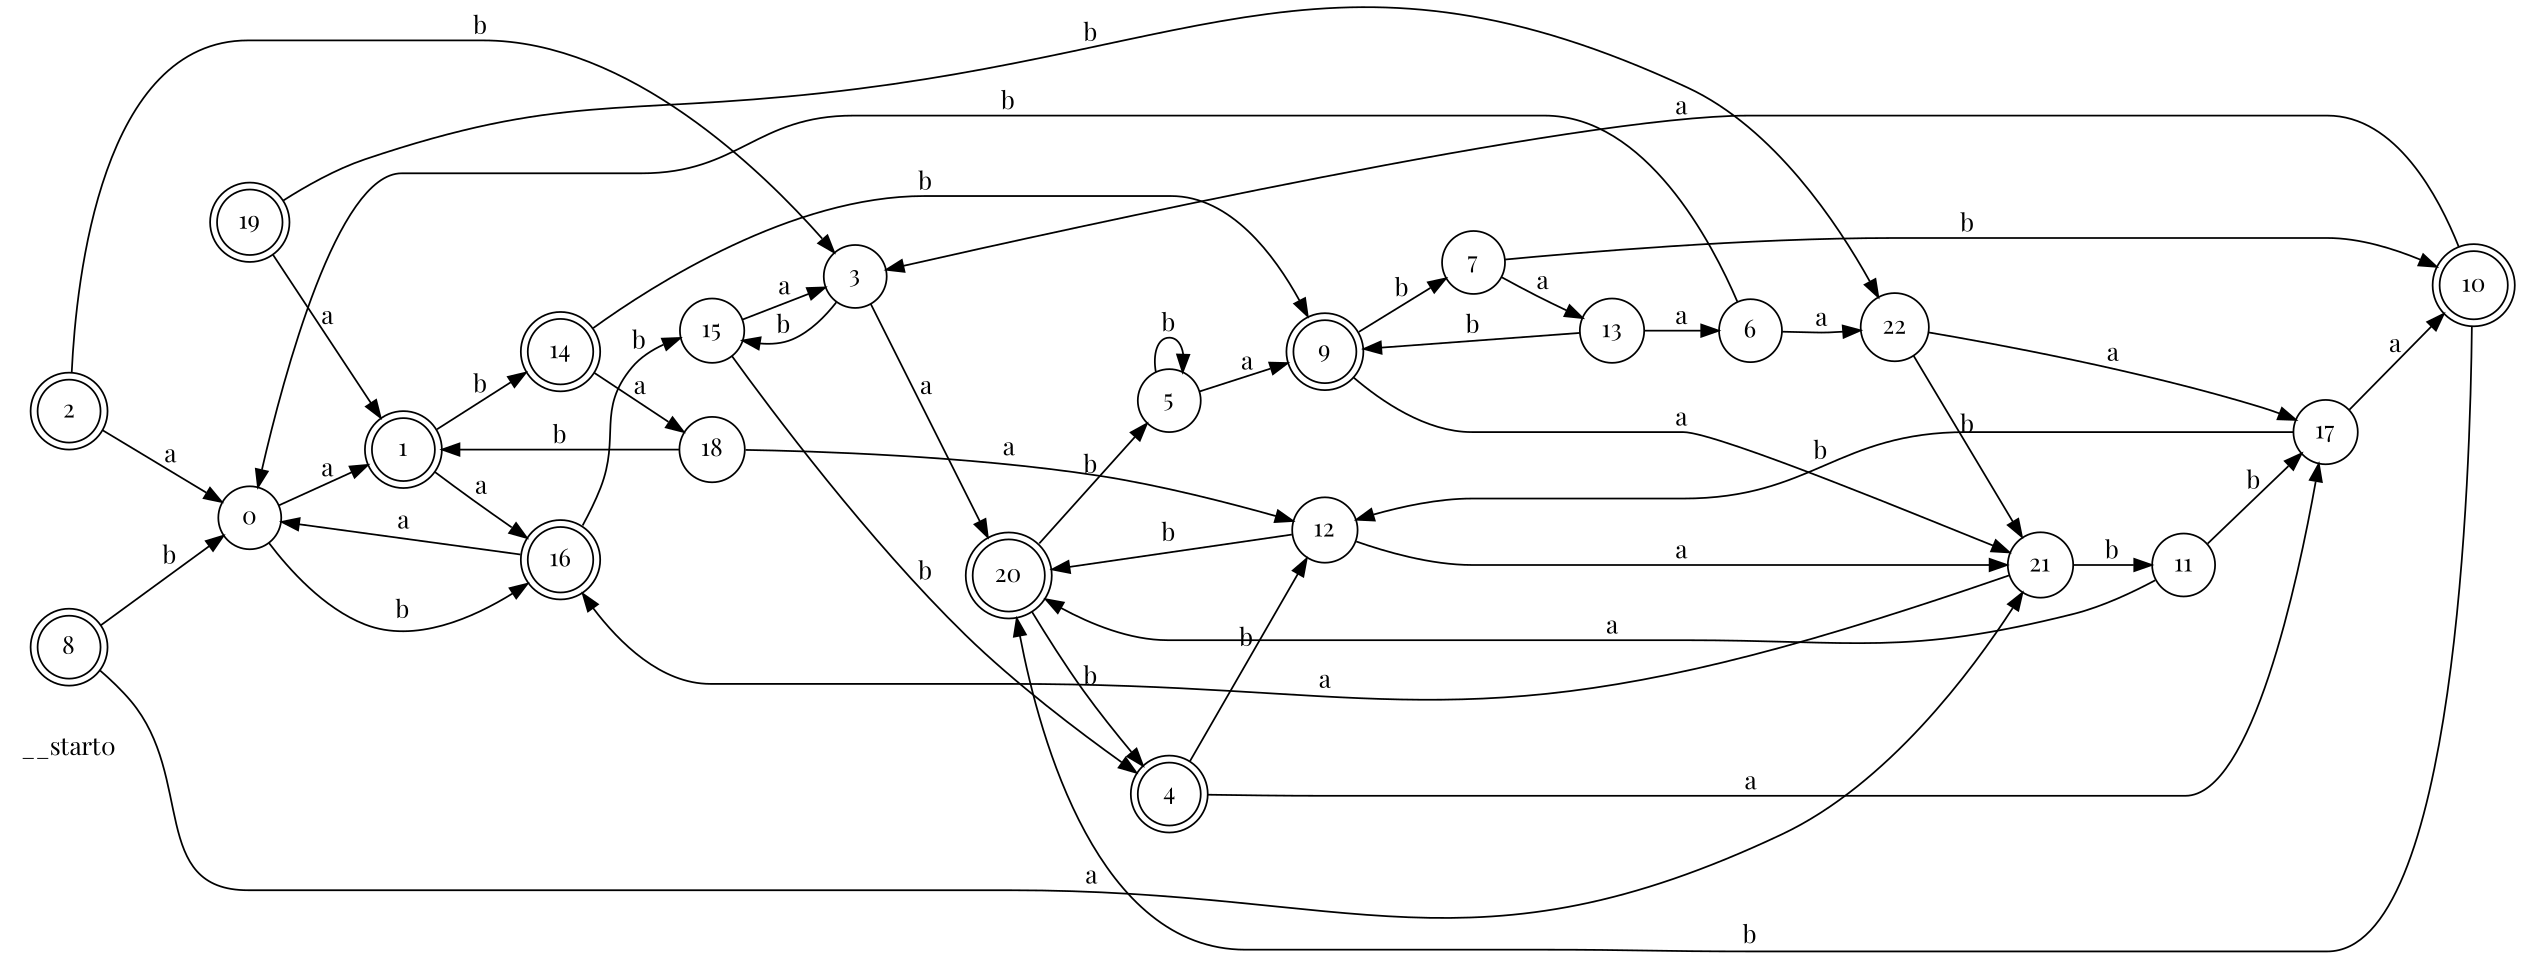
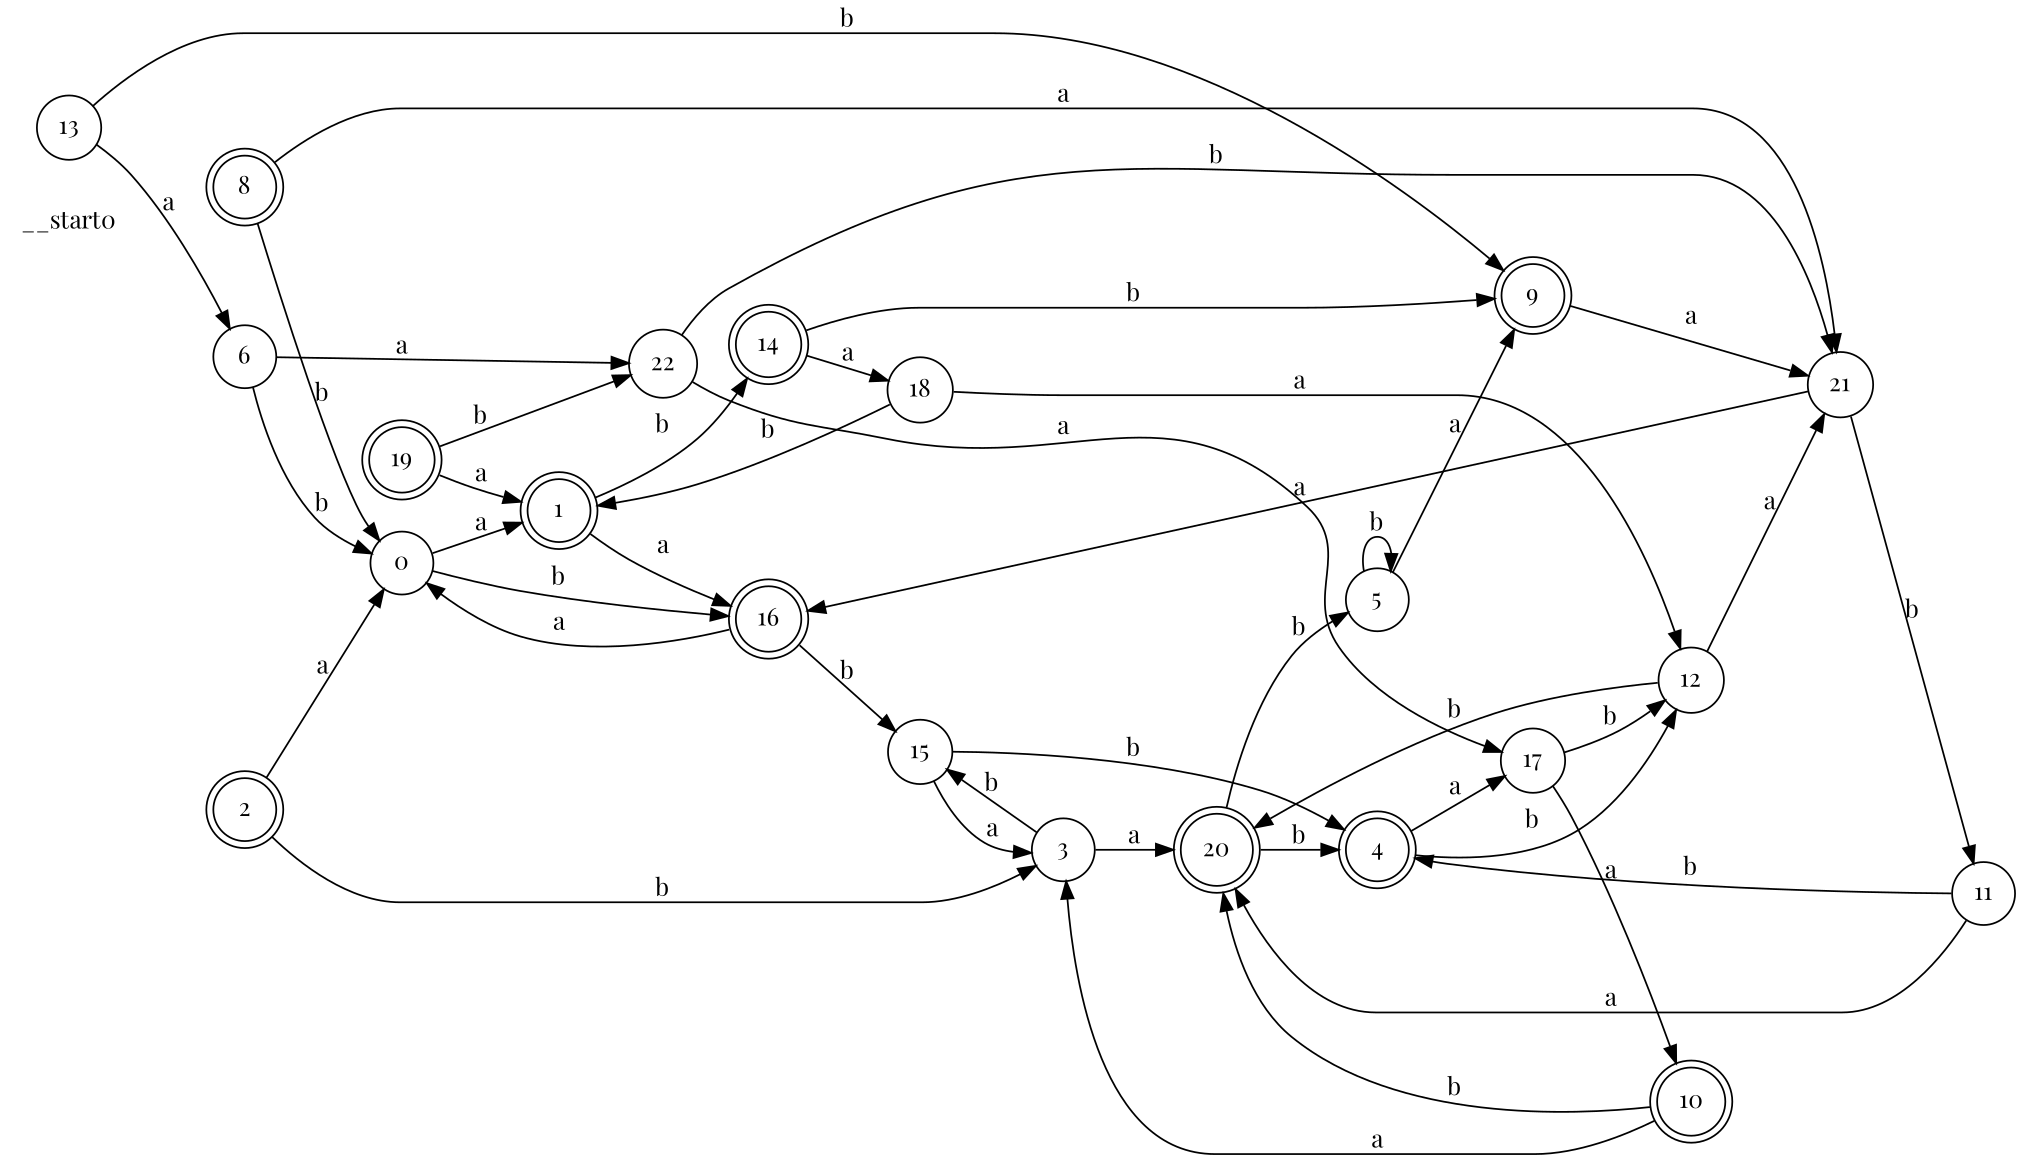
(1474, 262) -> none
(2248, 505) -> (1692, 885)
